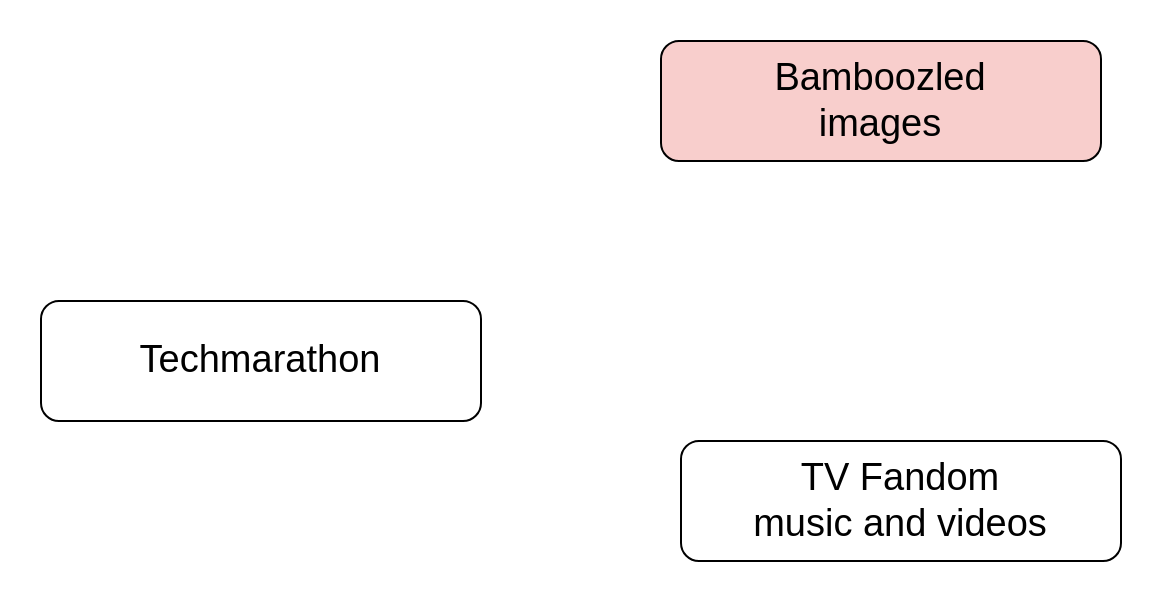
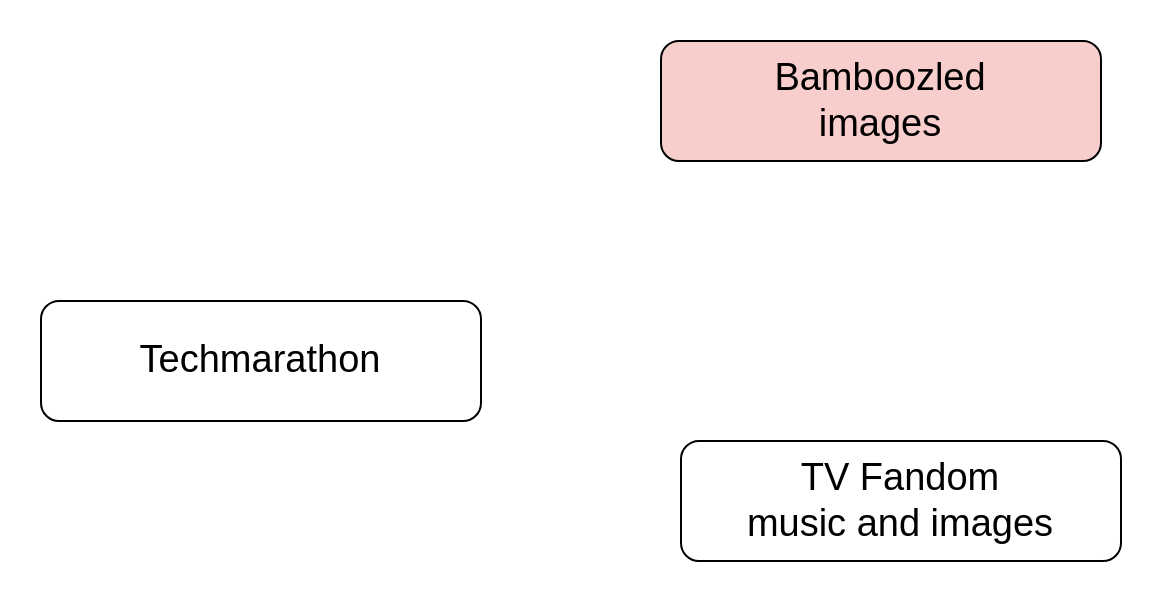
(901, 501) -> (901, 501)
